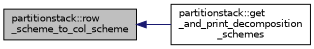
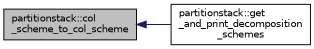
(70, 25) -> (70, 25)
